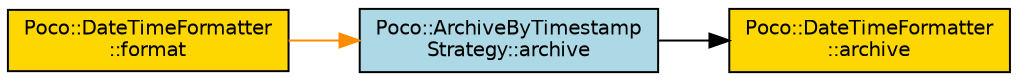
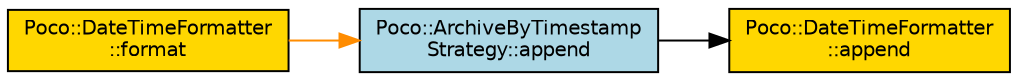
(509, 41) -> (509, 41)
(870, 41) -> (870, 41)
